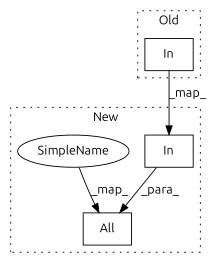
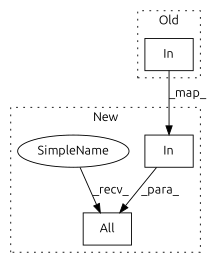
(110, 190) -> (111, 190)
